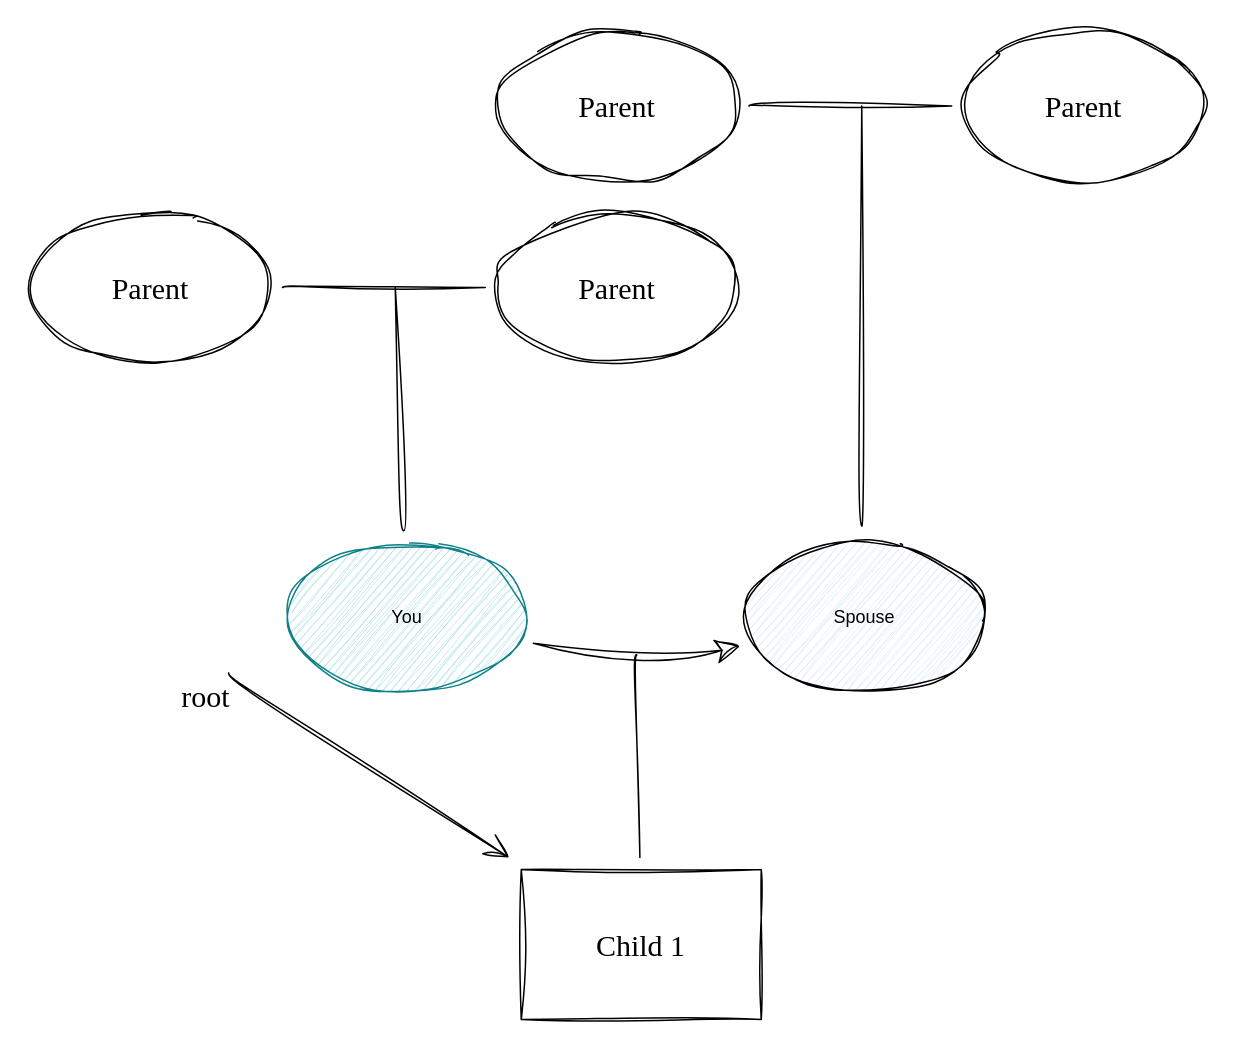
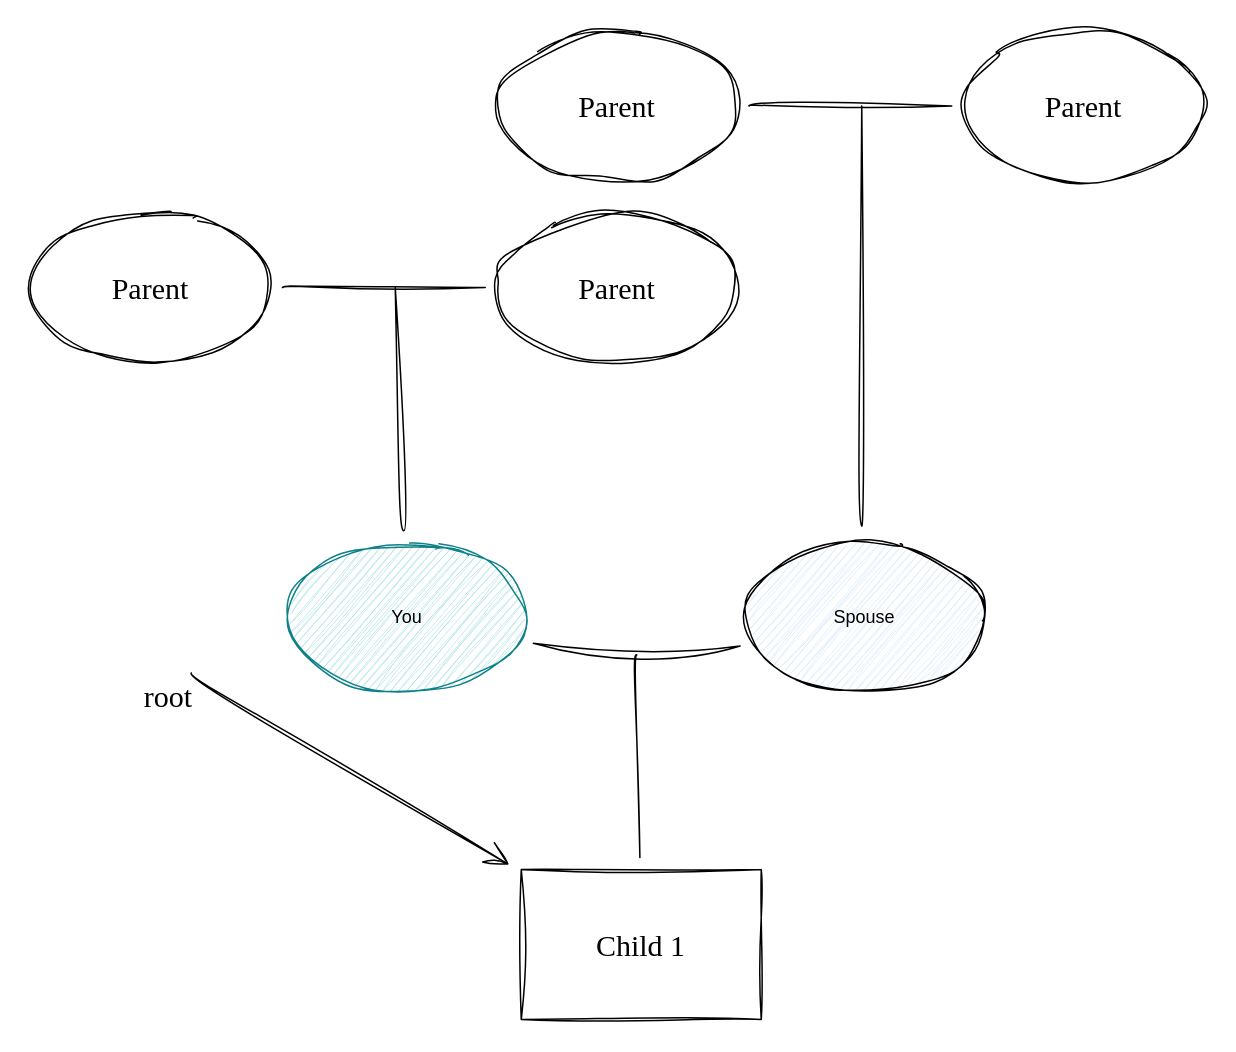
(657, 657) -> (690, 654)
(206, 695) -> (169, 695)
